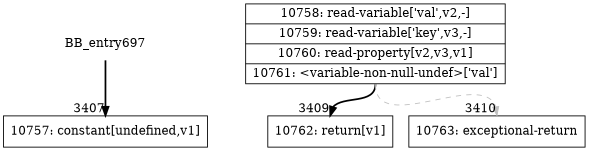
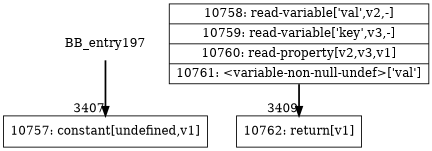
(105, 44) -> (105, 44)
(497, 132) -> none
